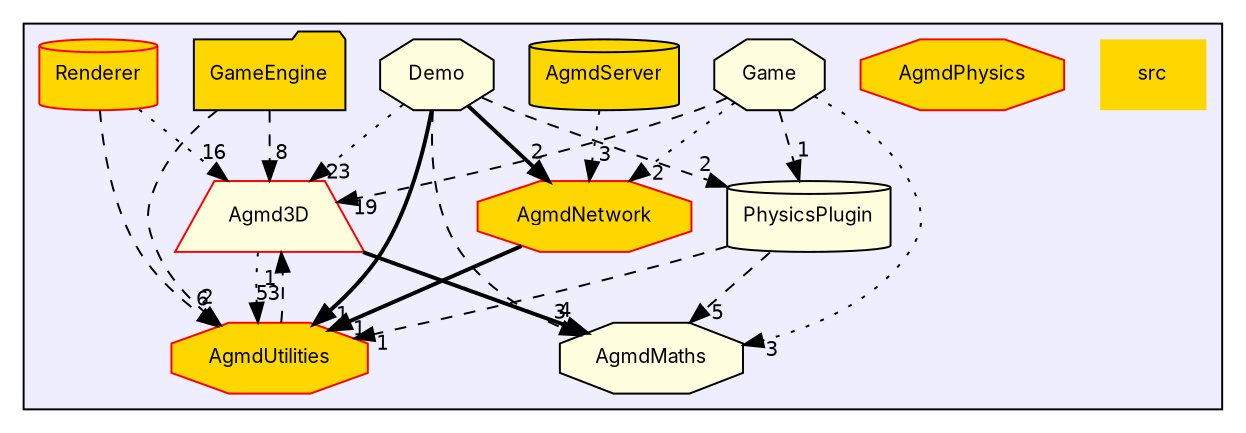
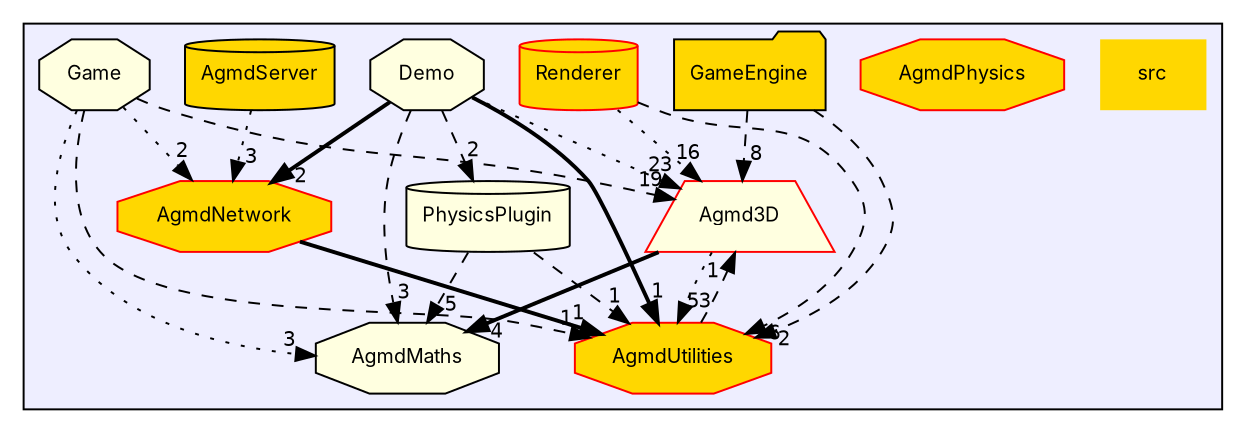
(787, 136) -> (257, 303)
